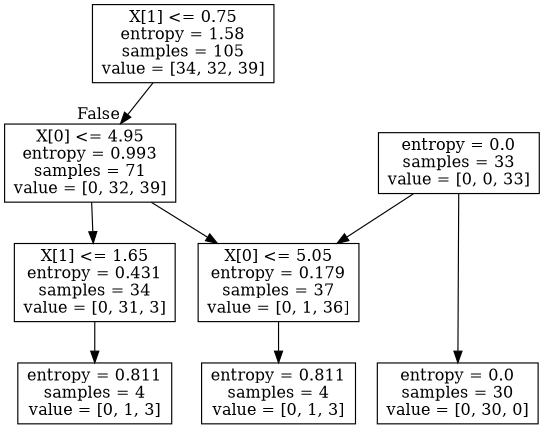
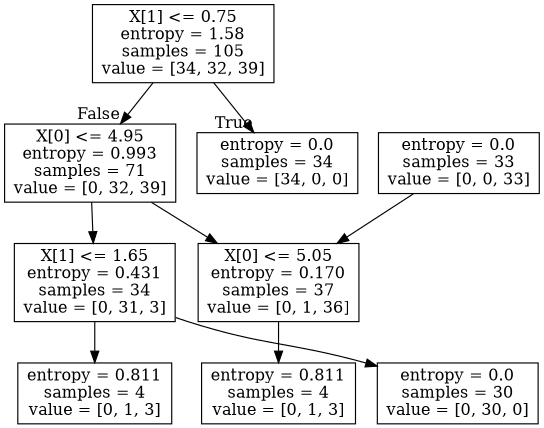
none -> (277, 163)
(458, 272) -> (270, 342)
(279, 283) -> (279, 283)
